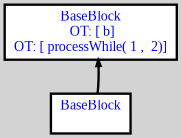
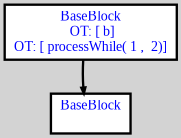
(99, 80) -> (83, 74)
